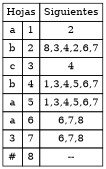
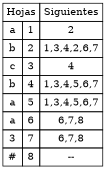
(71, 48) -> (71, 48)
